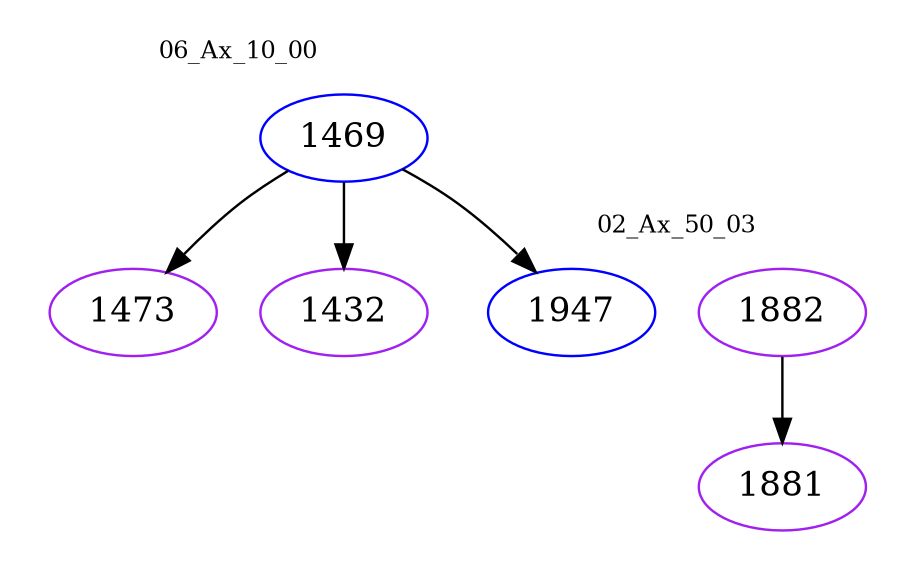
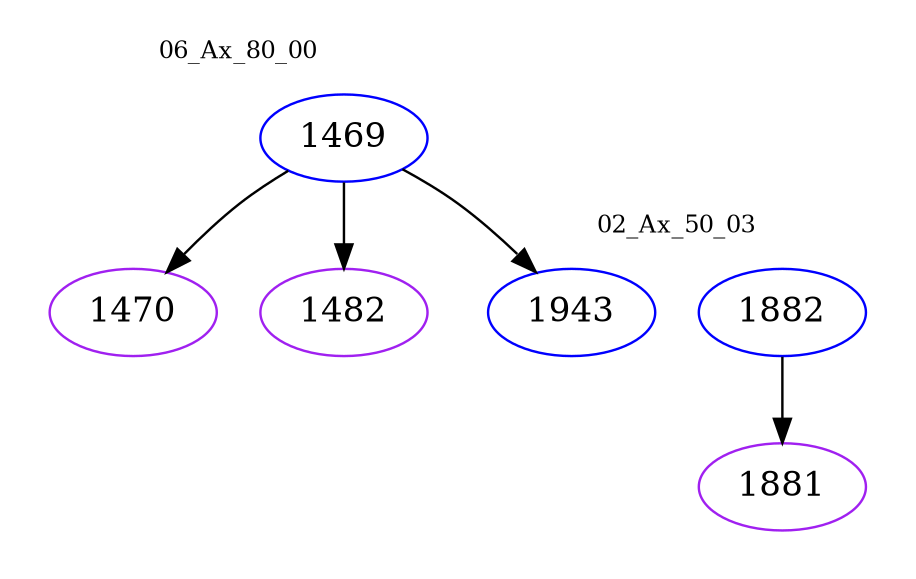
(239, 52) -> (239, 52)
(133, 312) -> (133, 312)
(344, 312) -> (344, 312)
(572, 312) -> (572, 312)
(782, 312) -> (782, 312)
